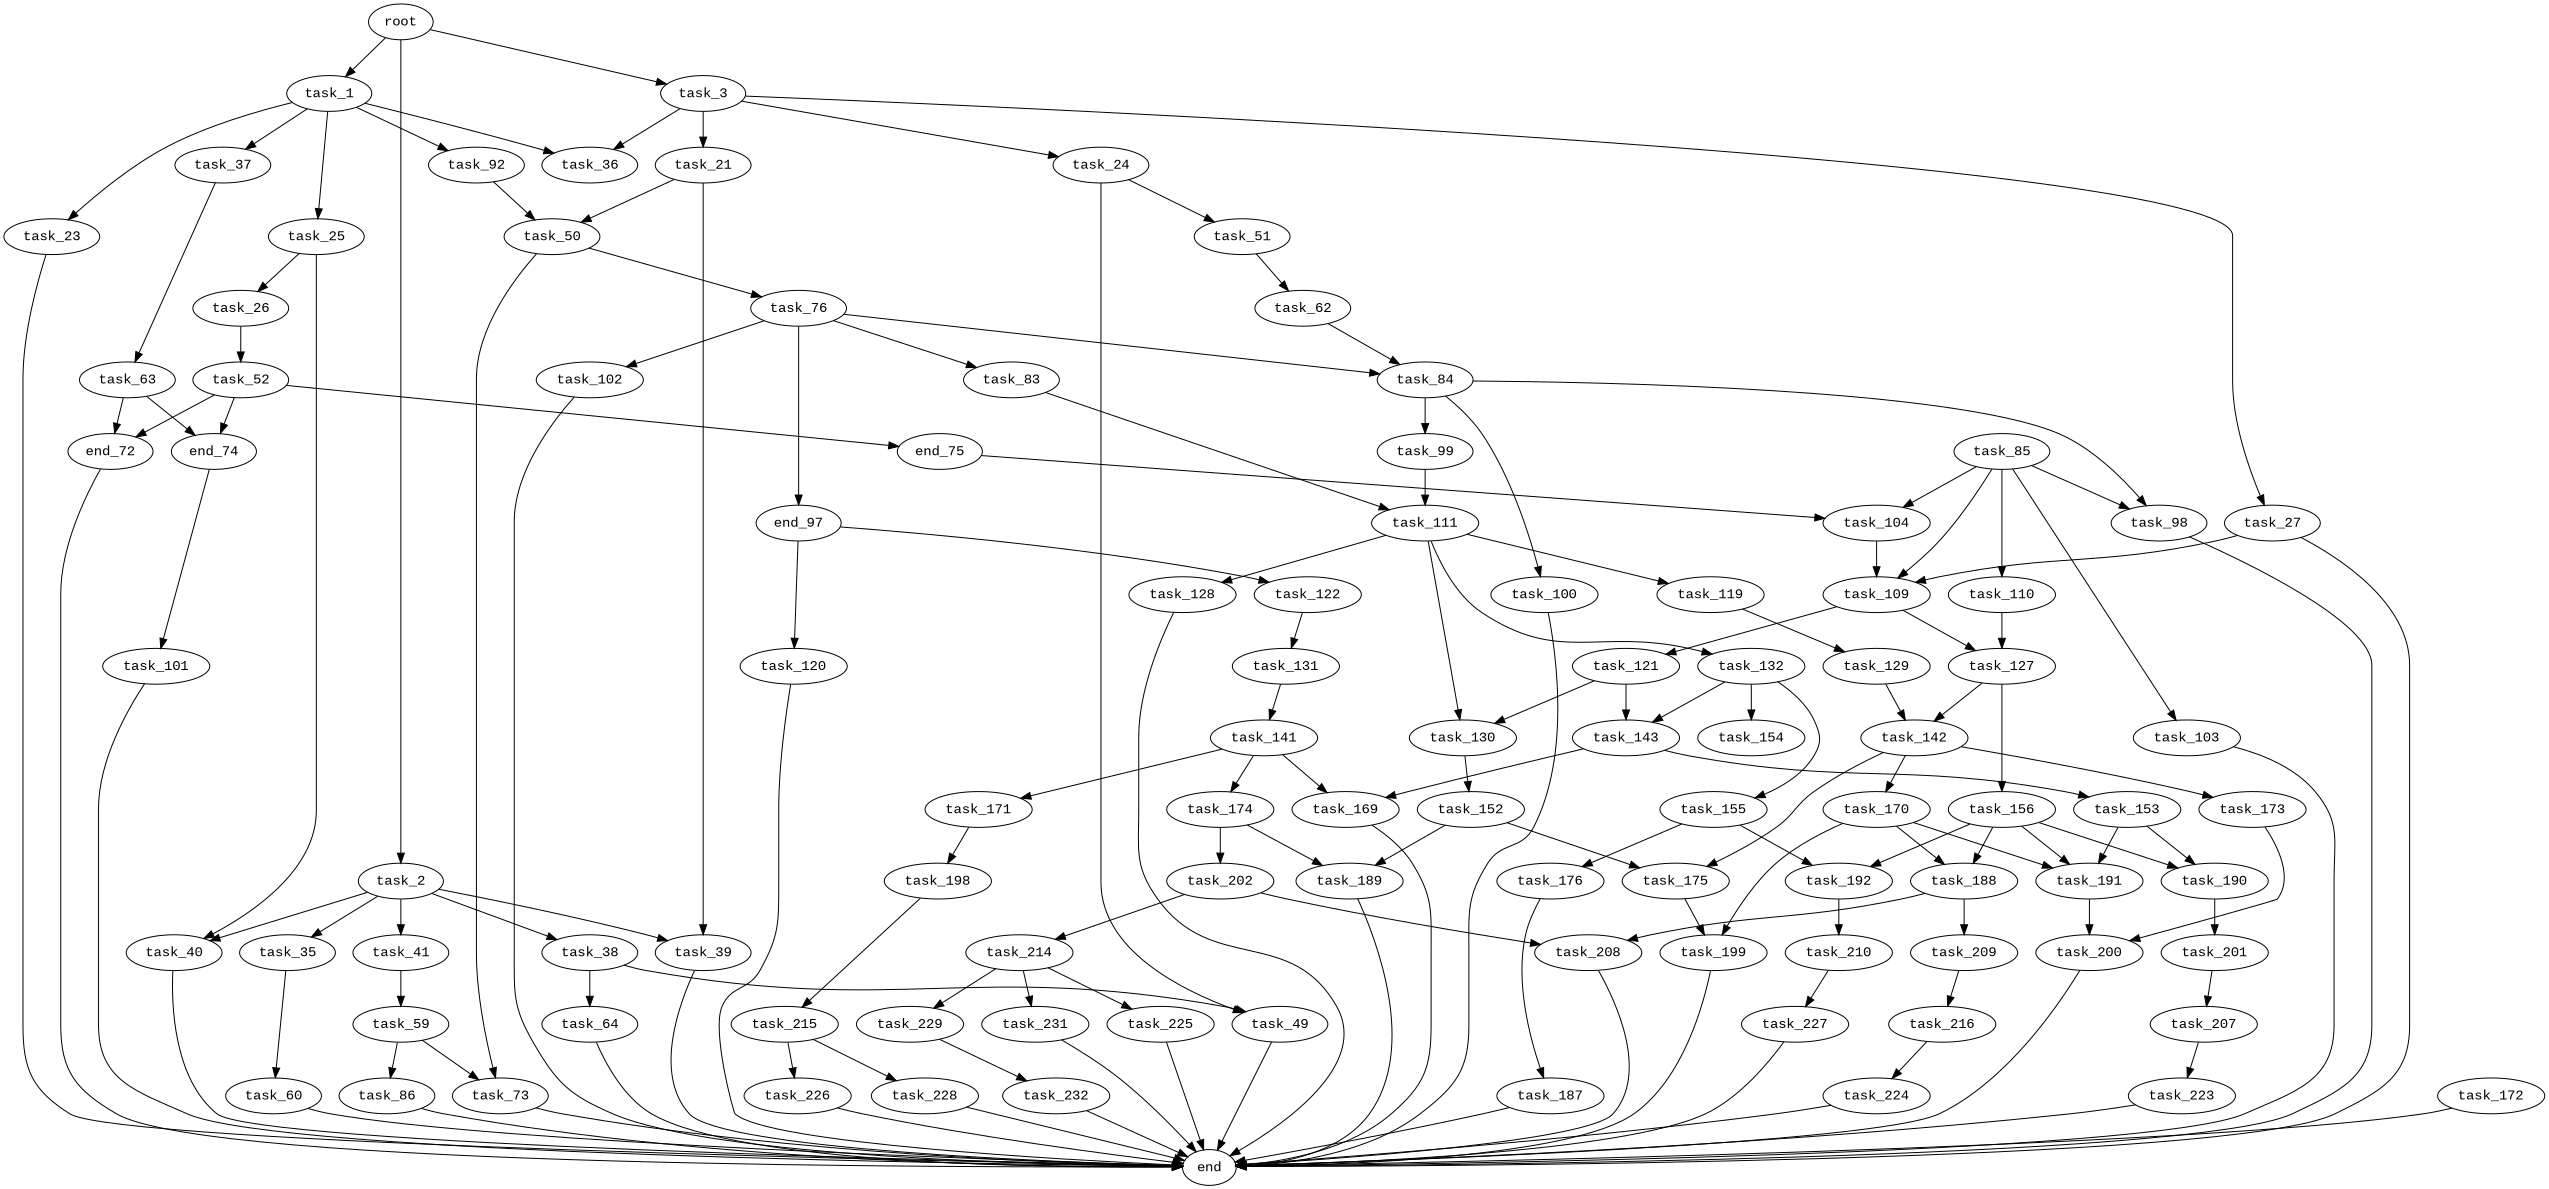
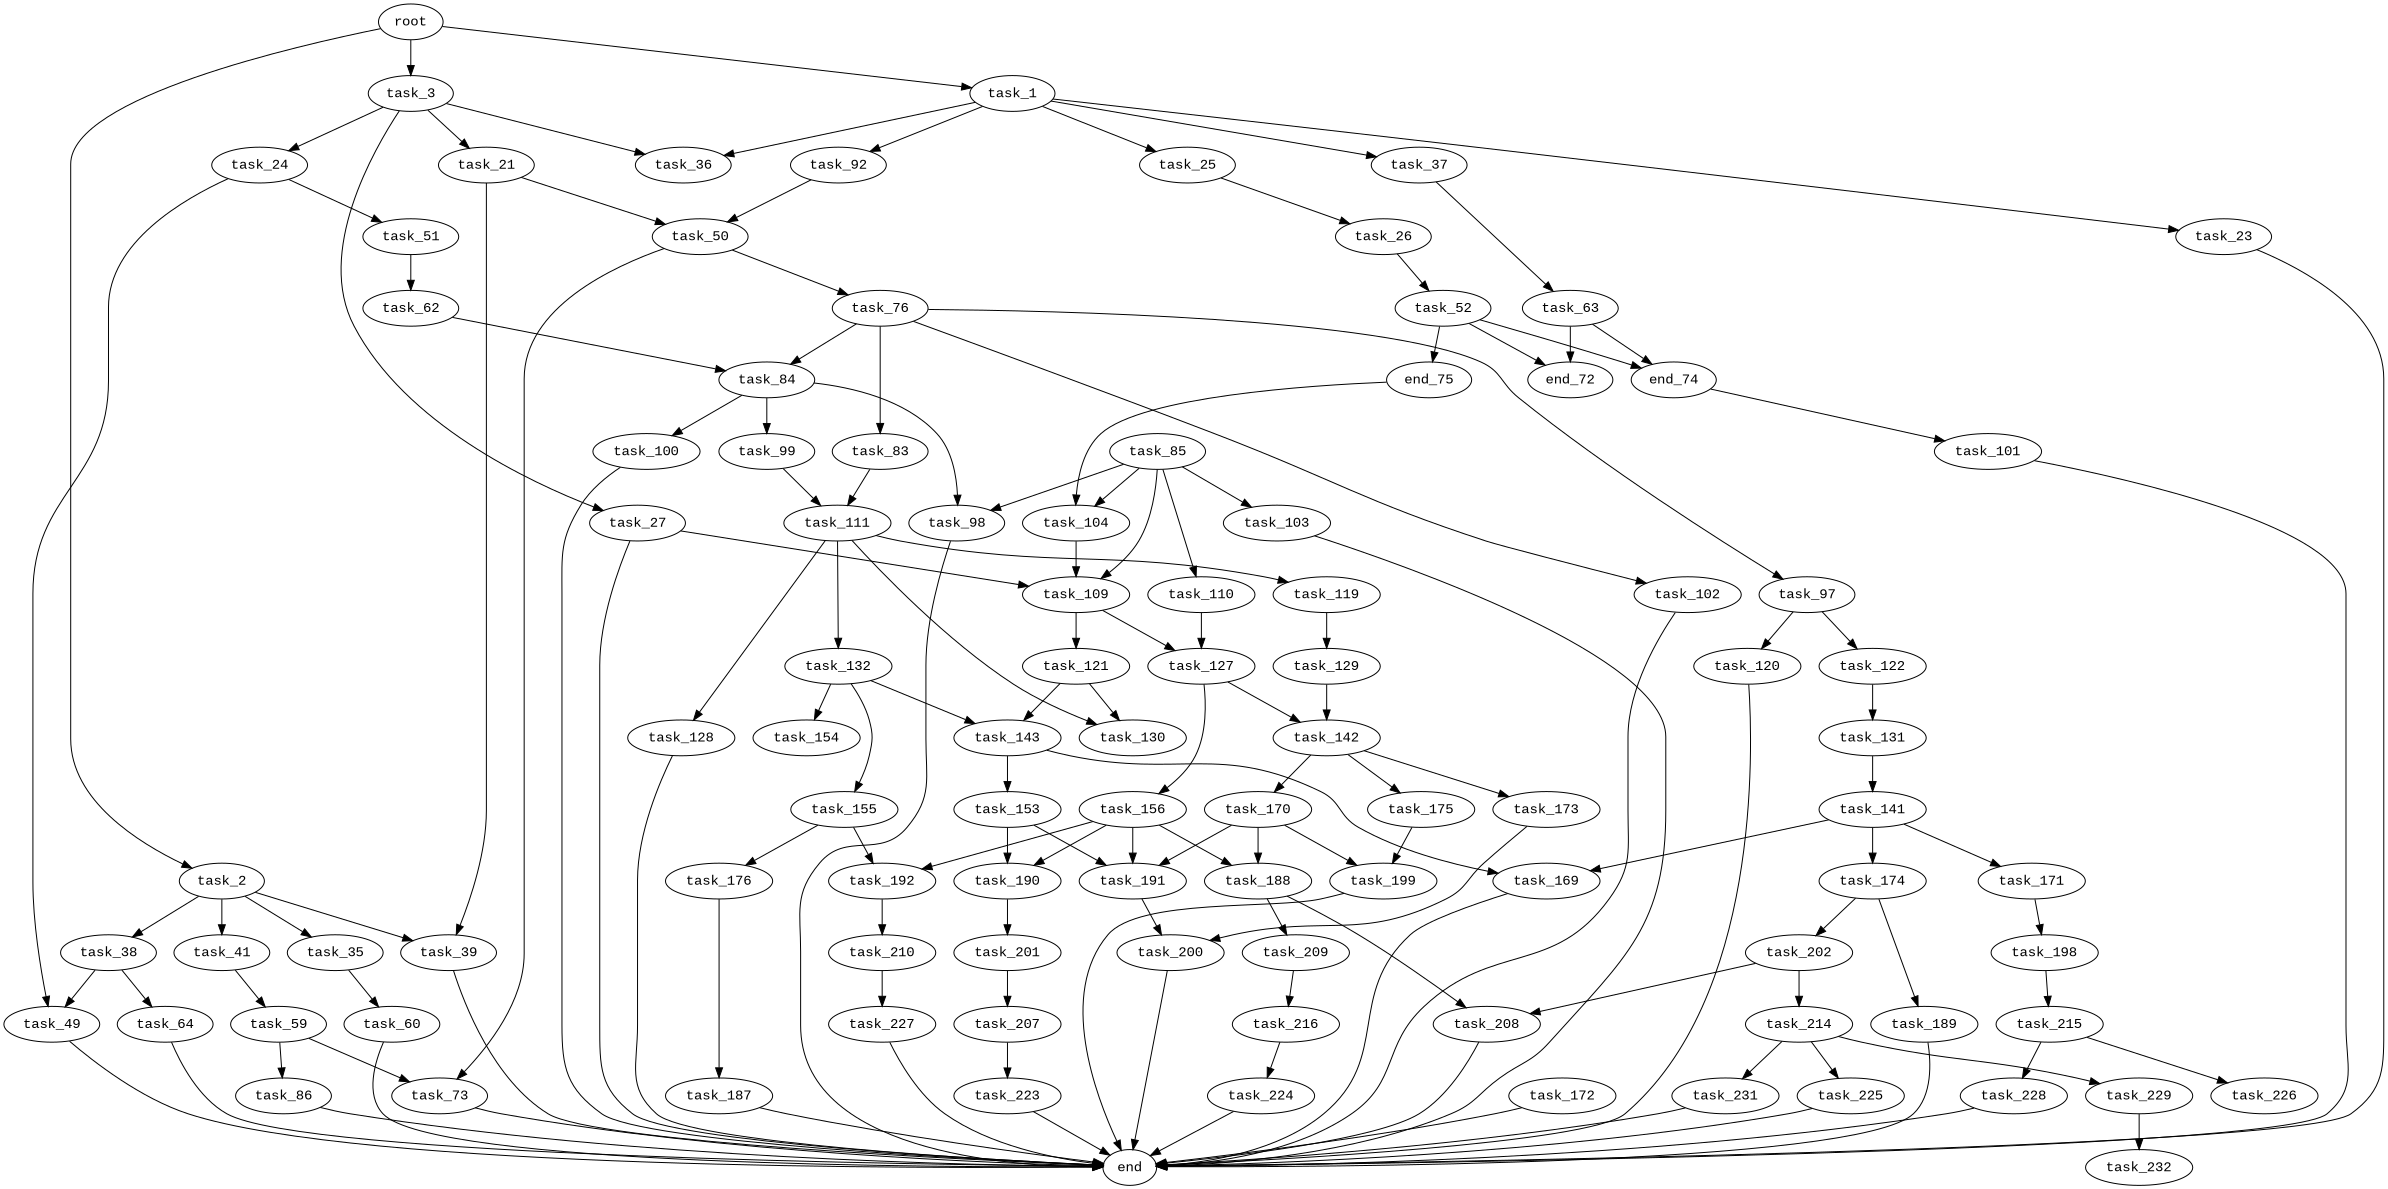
(799, 523) -> (1807, 595)
(1471, 809) -> none
(174, 953) -> none
(1133, 1132) -> none
(1005, 1139) -> none
(305, 1146) -> none
